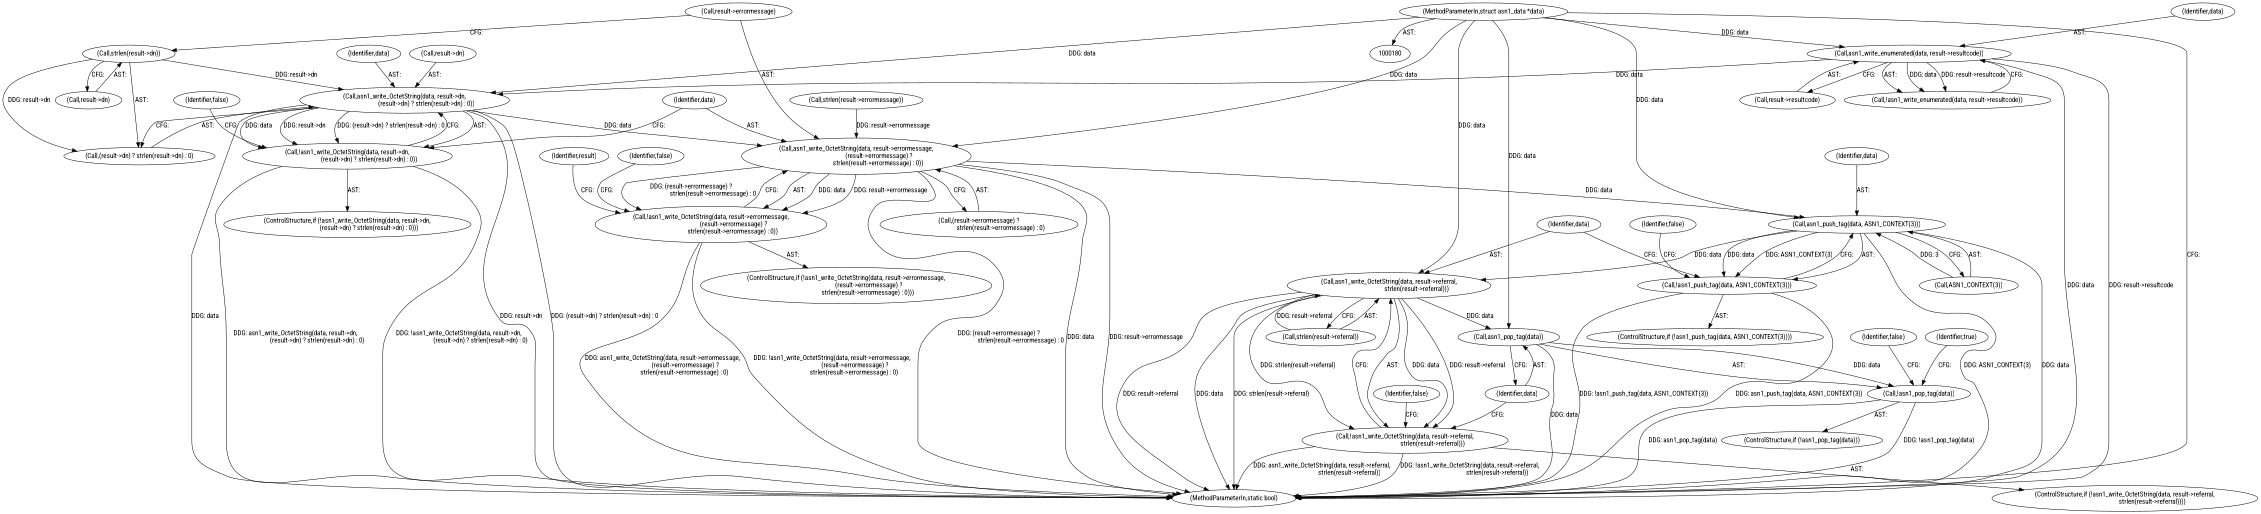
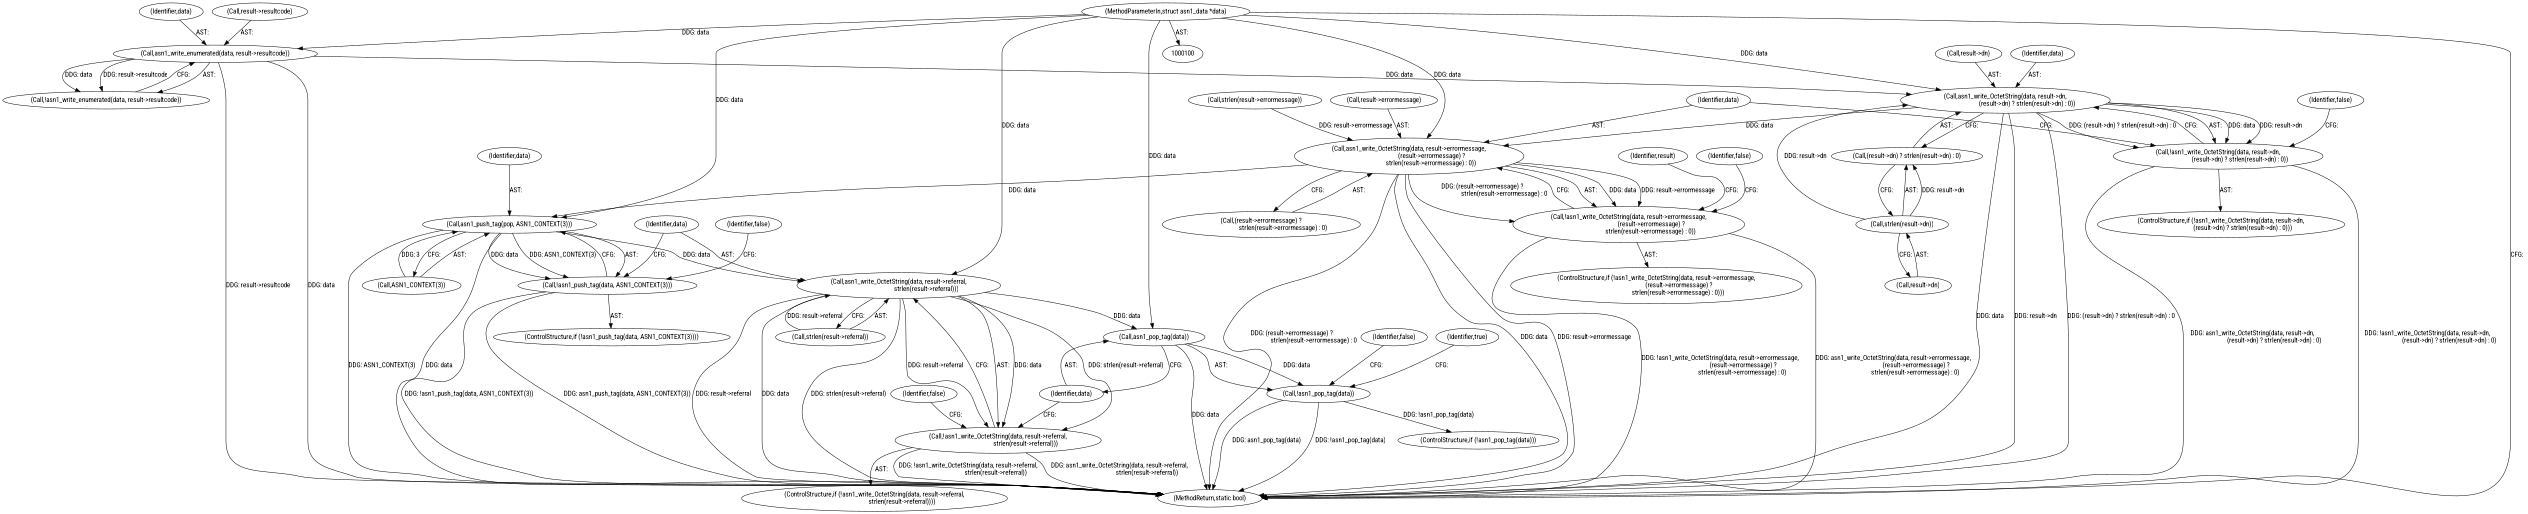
(433, 33) -> (1879, 187)
(1390, 54) -> (1183, 54)
(1850, 76) -> none
(1857, 225) -> (510, 225)
(1882, 415) -> (1439, 415)
(1234, 498) -> (1210, 498)
